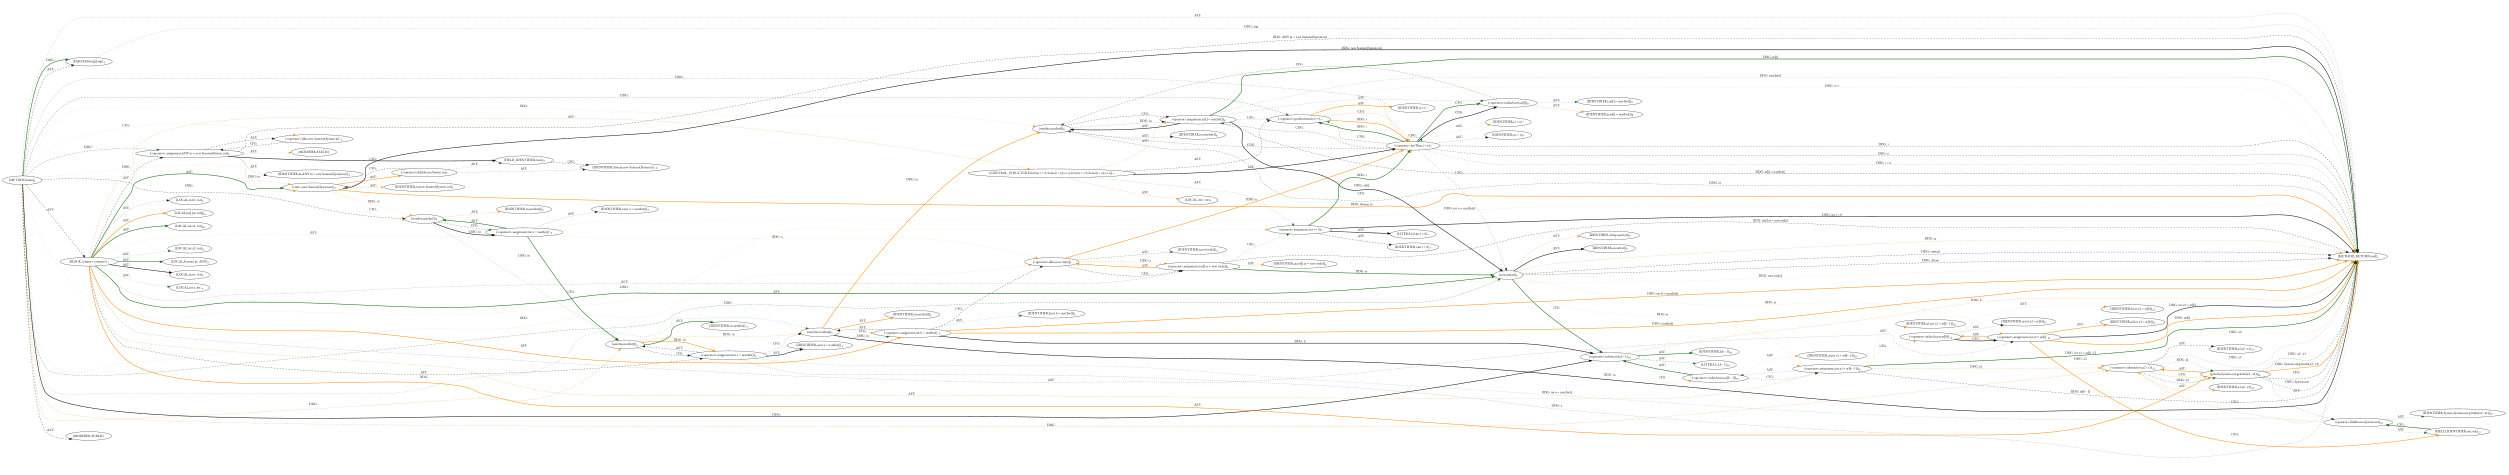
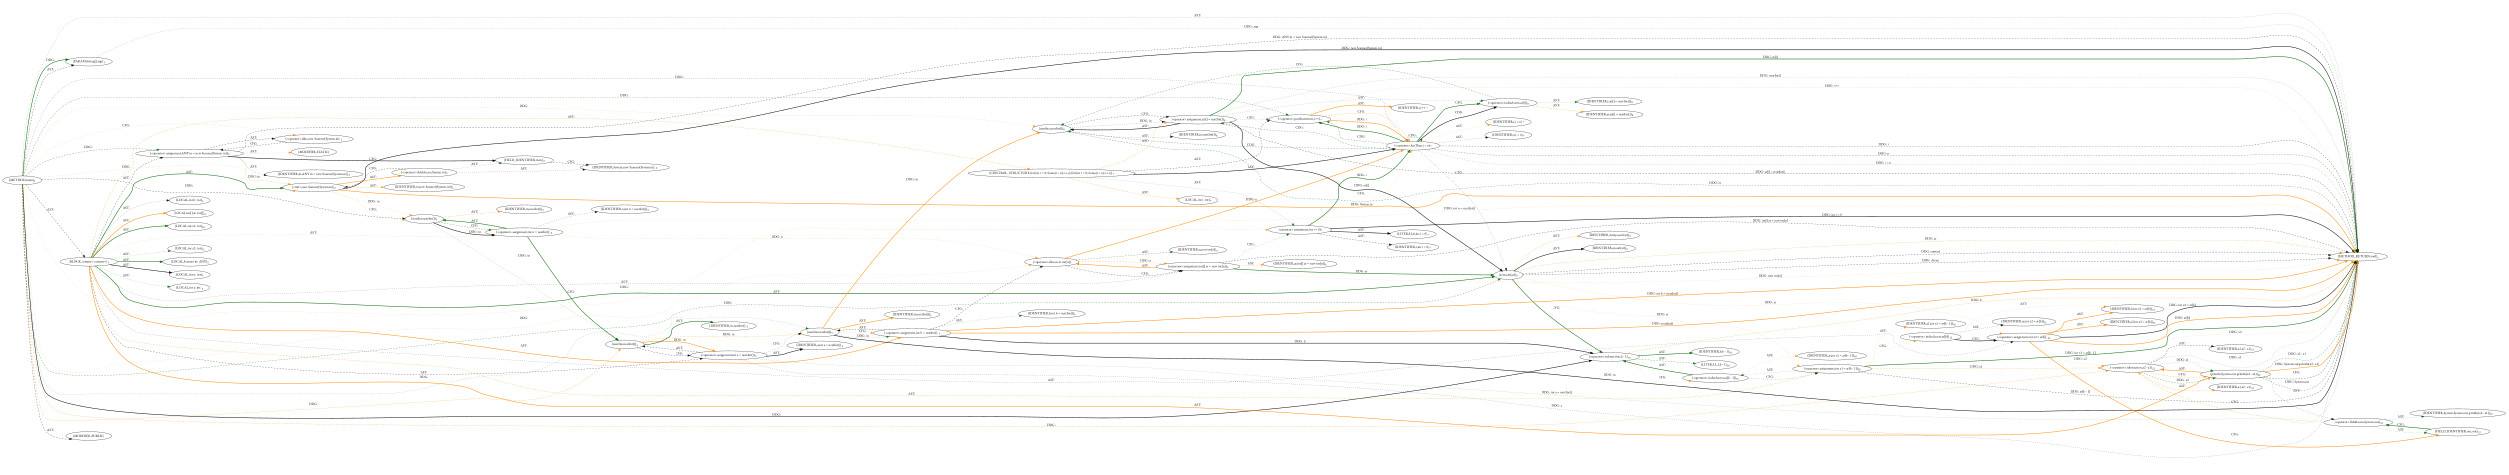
(1976, 336) -> (2077, 319)
